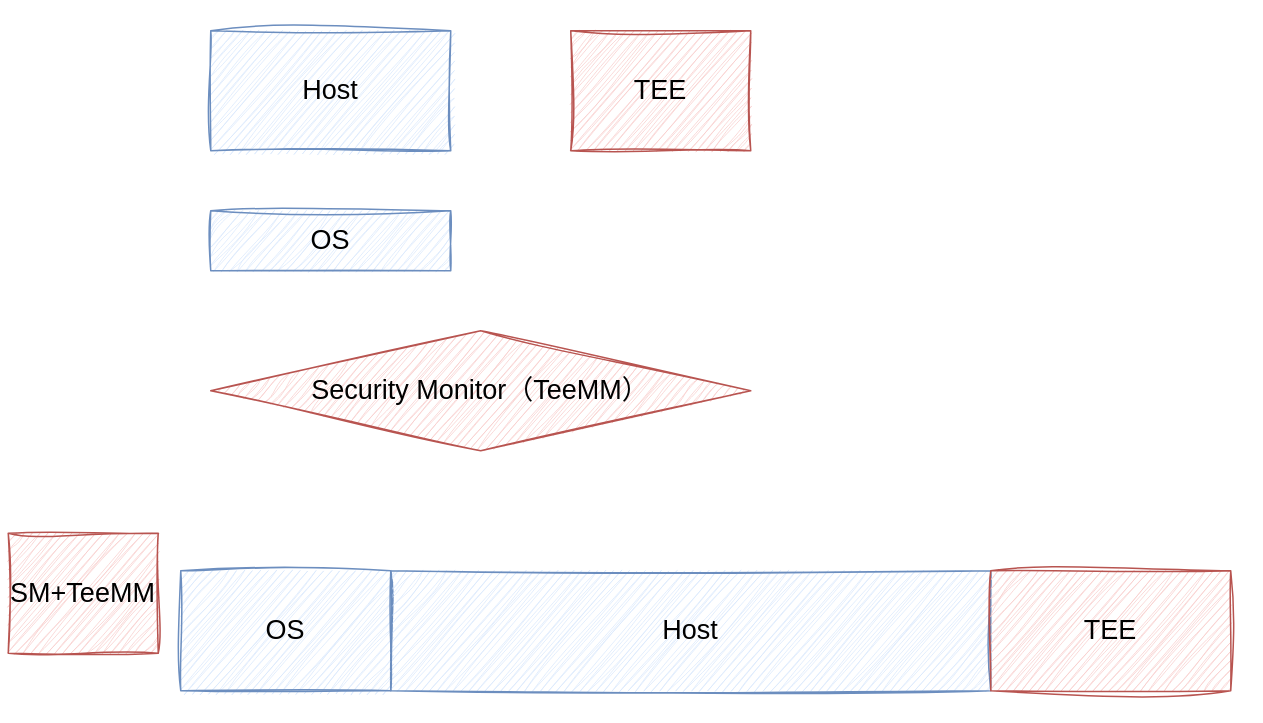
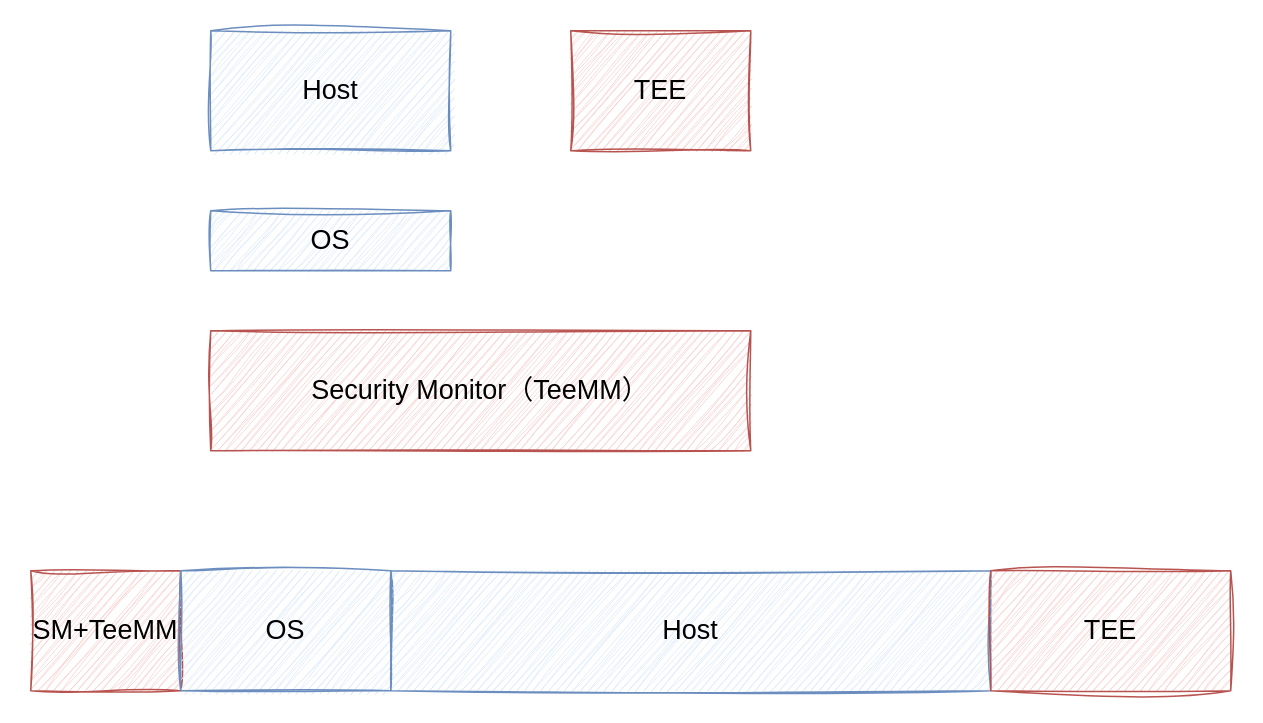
(481, 391) -> (481, 391)
(83, 593) -> (106, 631)
